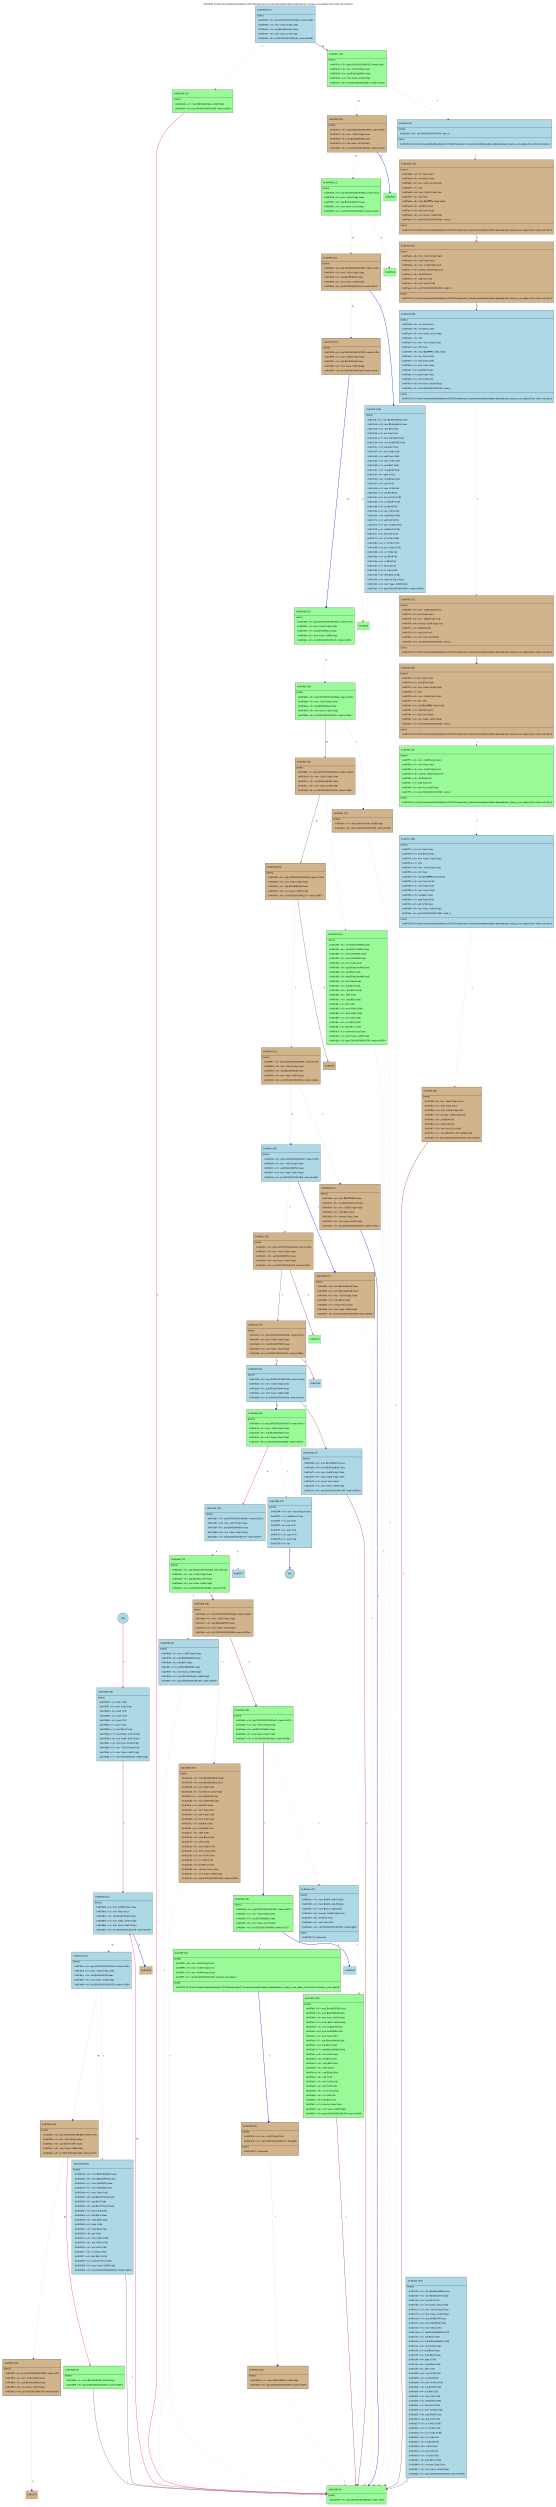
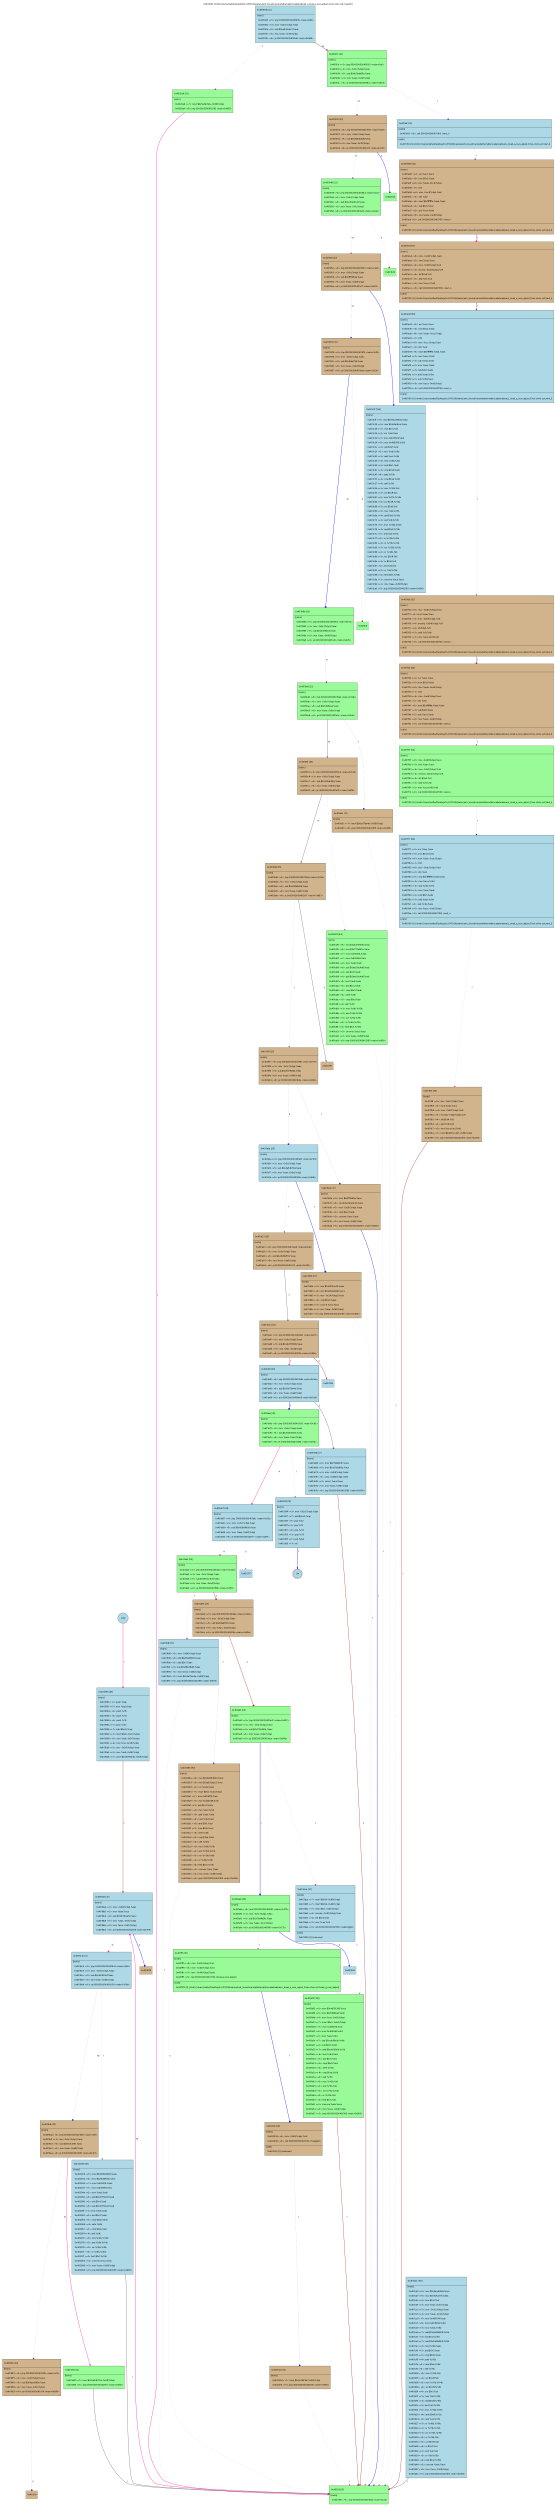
(315, 1339) -> none
